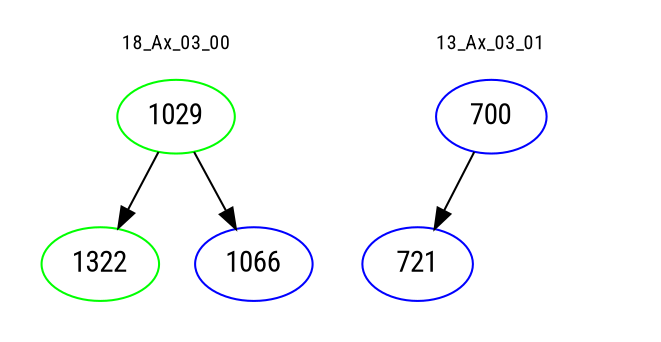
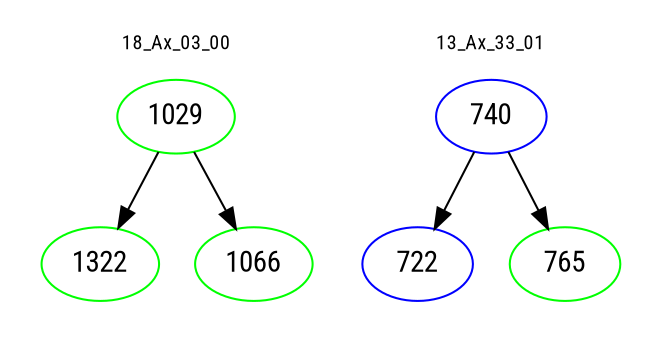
(491, 44) -> (491, 44)
(491, 117) -> (491, 117)
(254, 264) -> (254, 264)
(418, 264) -> (418, 264)
none -> (565, 264)
